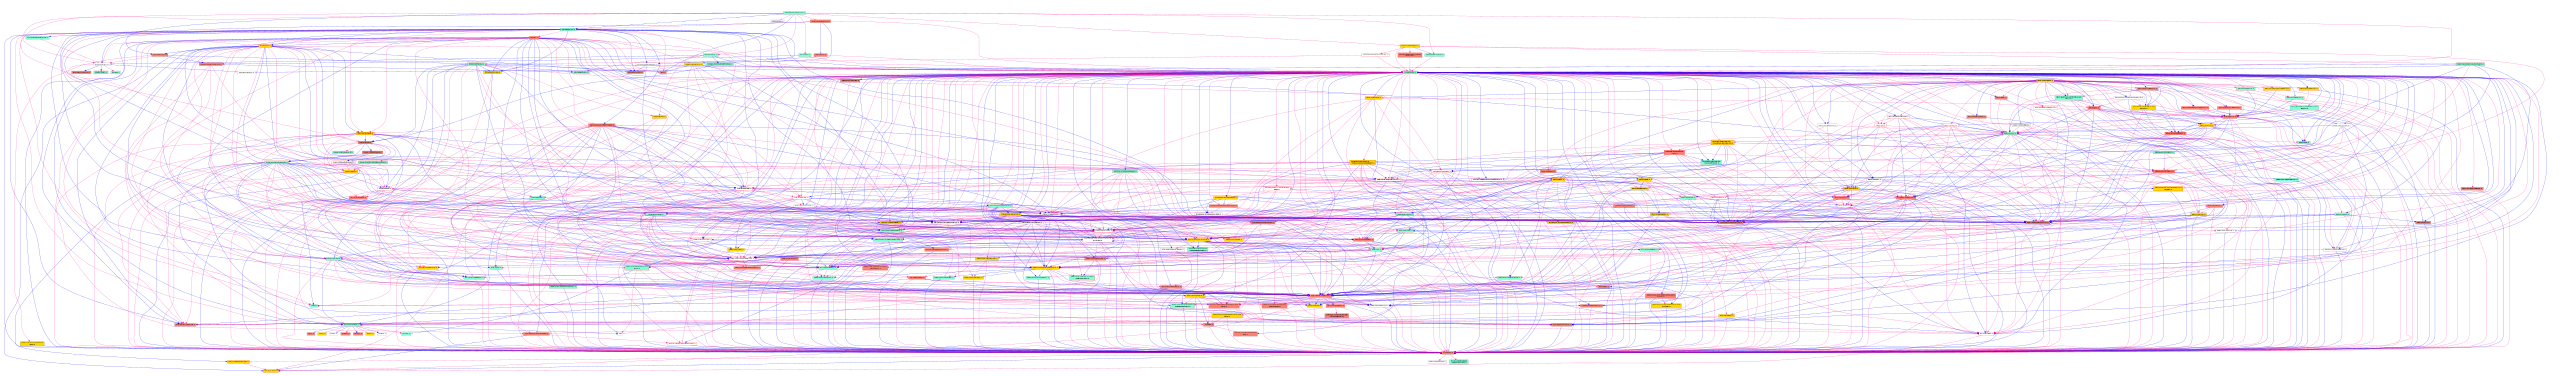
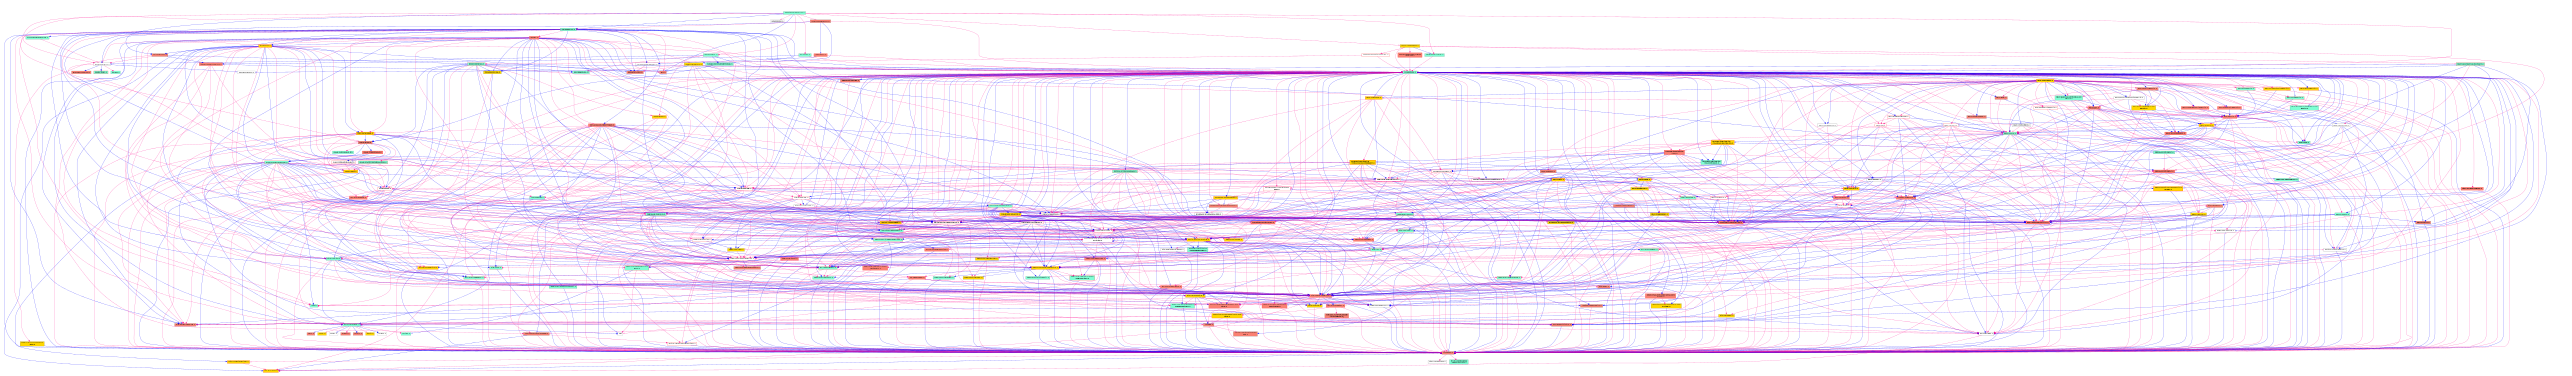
(656, 214) -> (656, 214)
